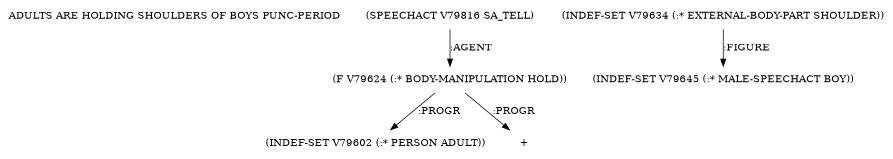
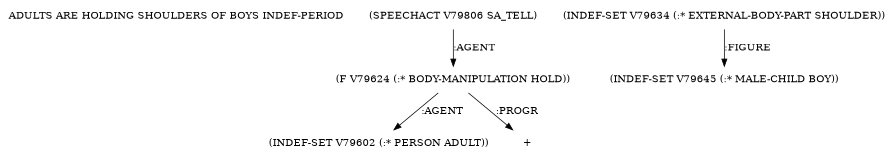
(175, 16) -> (176, 16)
(450, 16) -> (453, 16)
(723, 80) -> (724, 80)
(439, 111) -> (442, 111)
